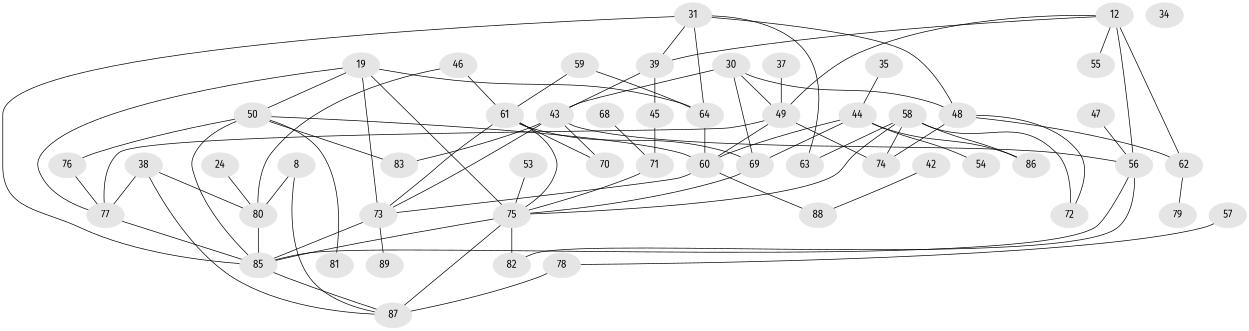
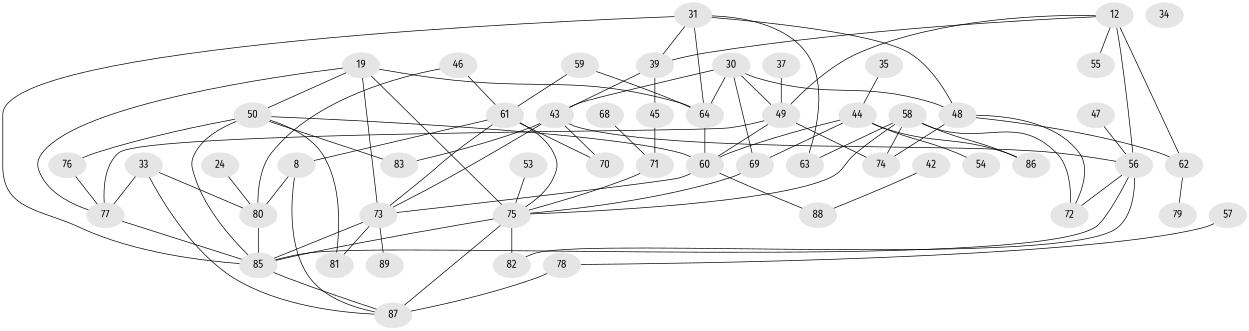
none -> (718, 90)
(630, 140) -> (401, 140)
(144, 165) -> (144, 165)
none -> (1102, 190)
none -> (358, 239)
